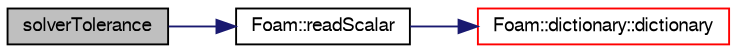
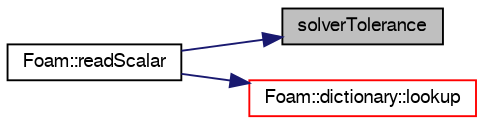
(192, 26) -> (222, 45)
(604, 26) -> (363, 98)
